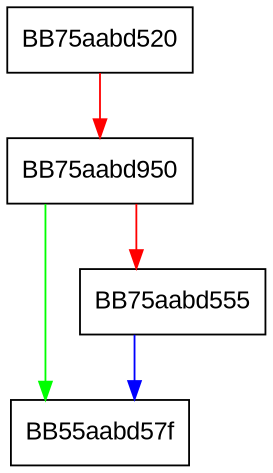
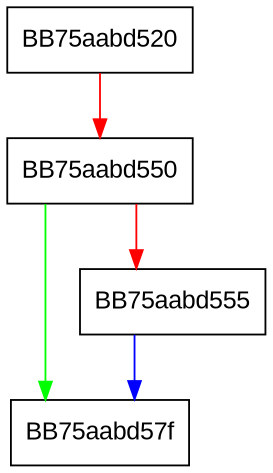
(100, 171) -> (100, 171)
(100, 433) -> (100, 433)
